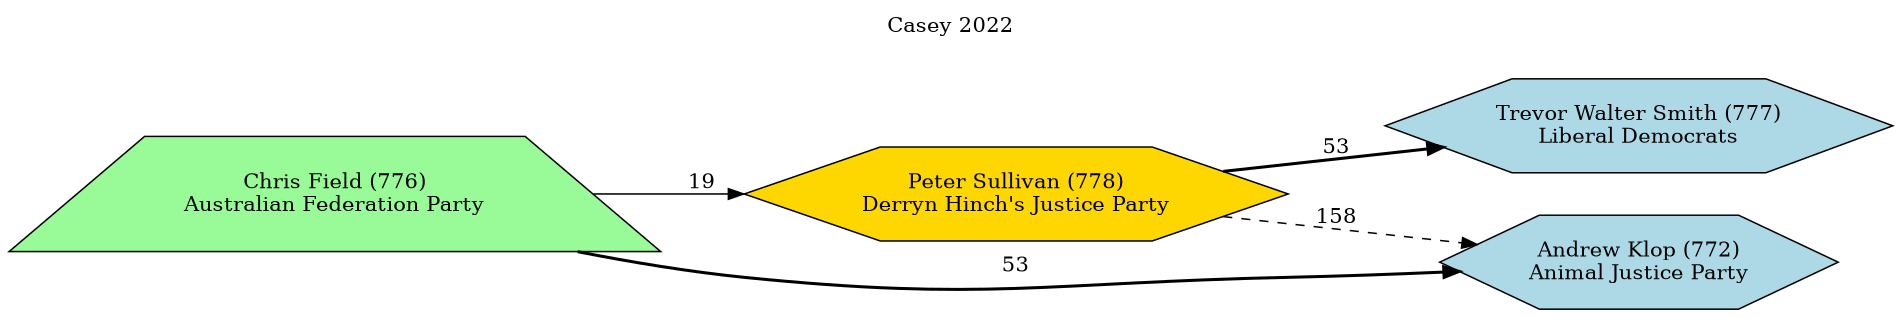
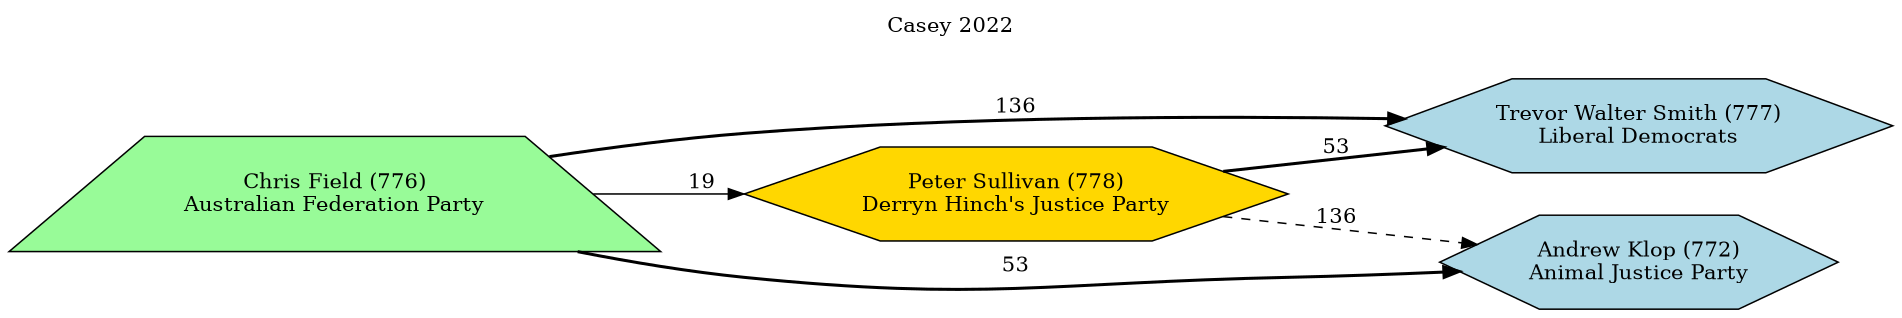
none -> (968, 121)
(1337, 217) -> (1337, 217)
